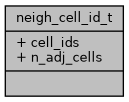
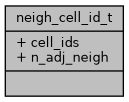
(60, 58) -> (62, 58)
